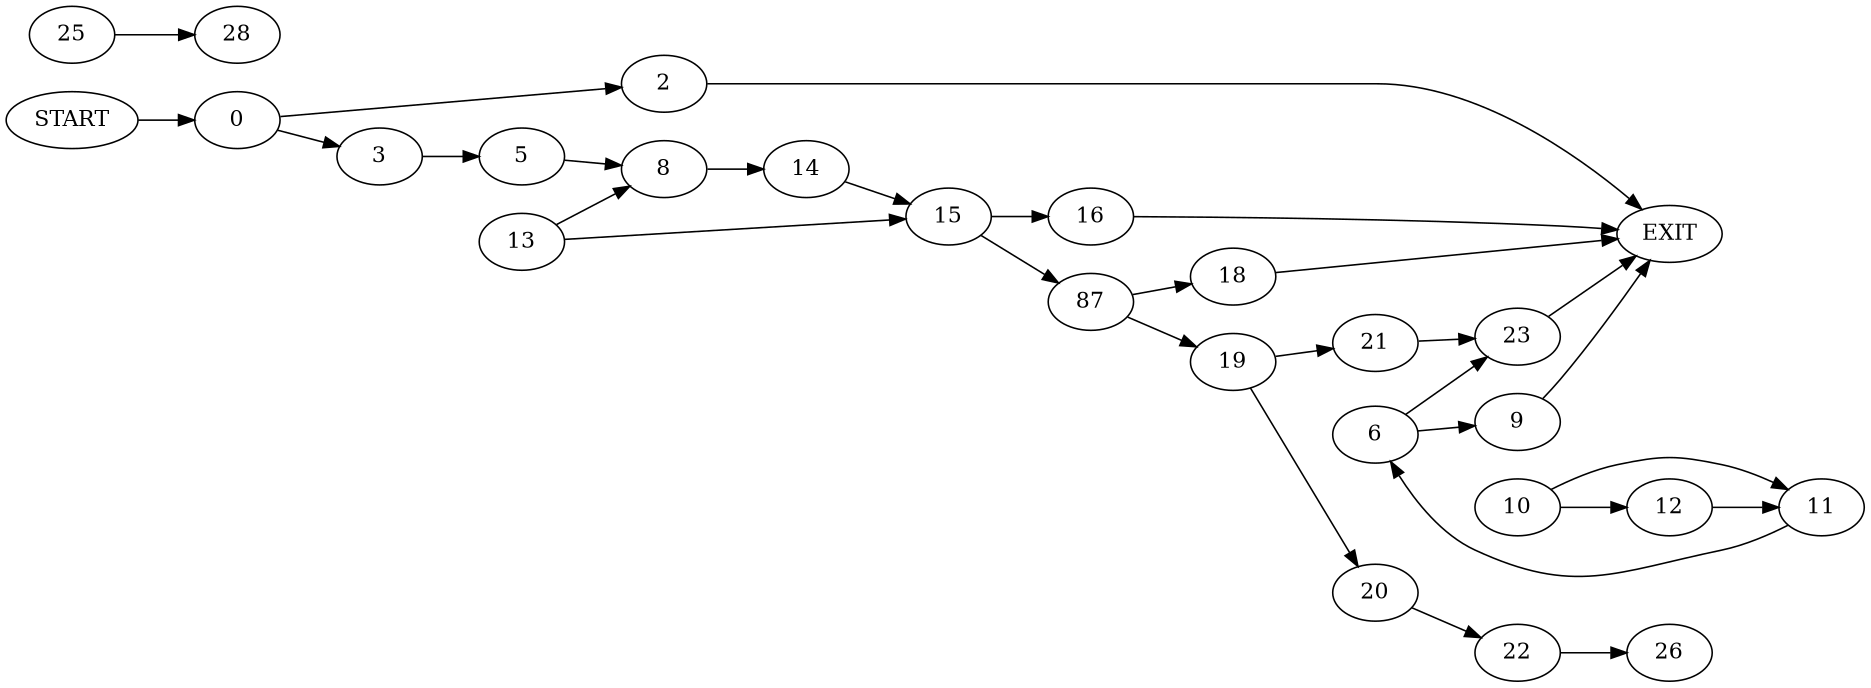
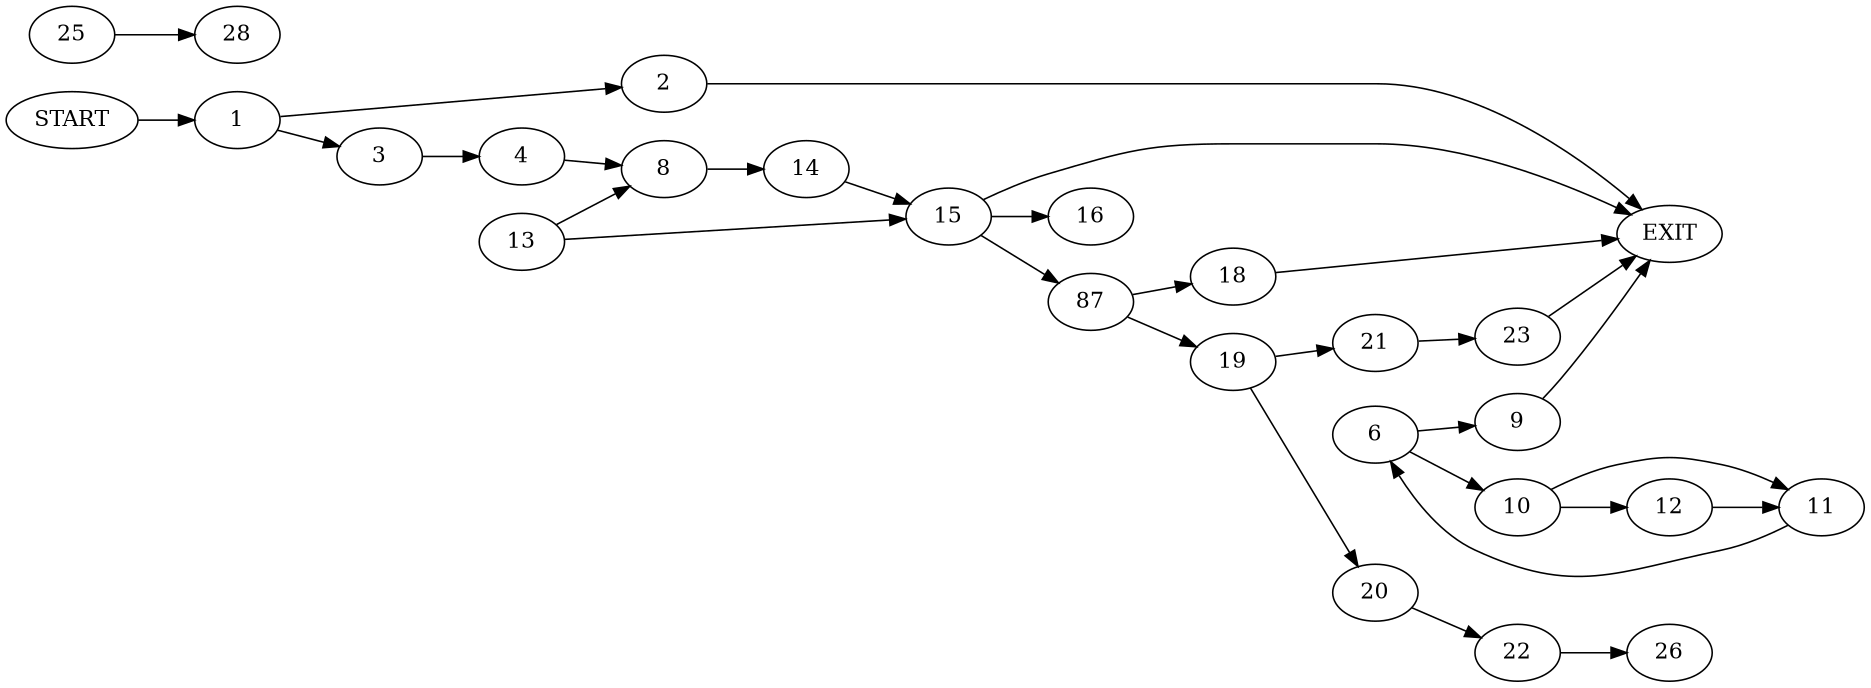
(237, 120) -> (237, 120)
(522, 156) -> (522, 156)
(1368, 220) -> (1301, 144)
(1440, 390) -> (1440, 467)
